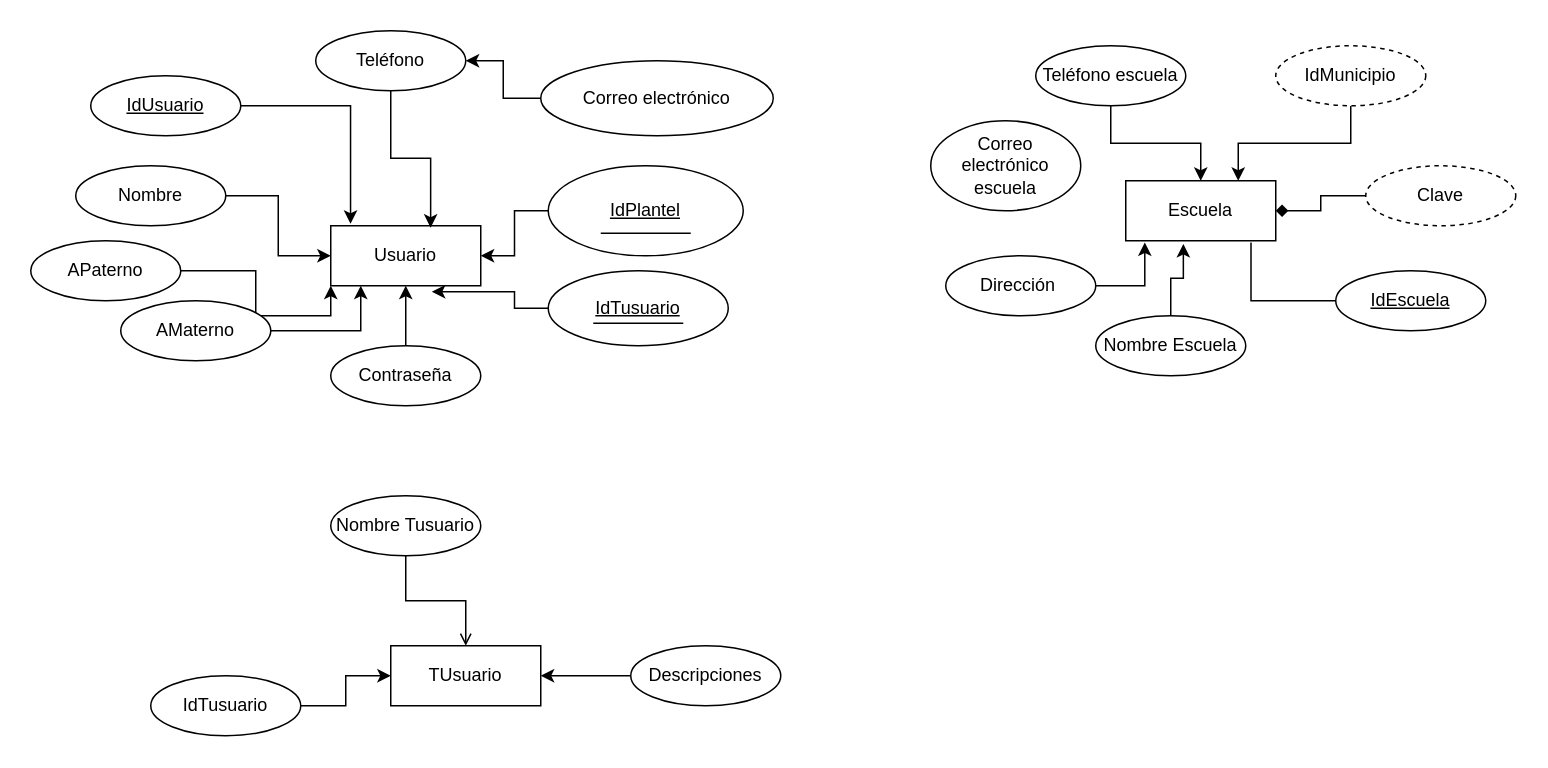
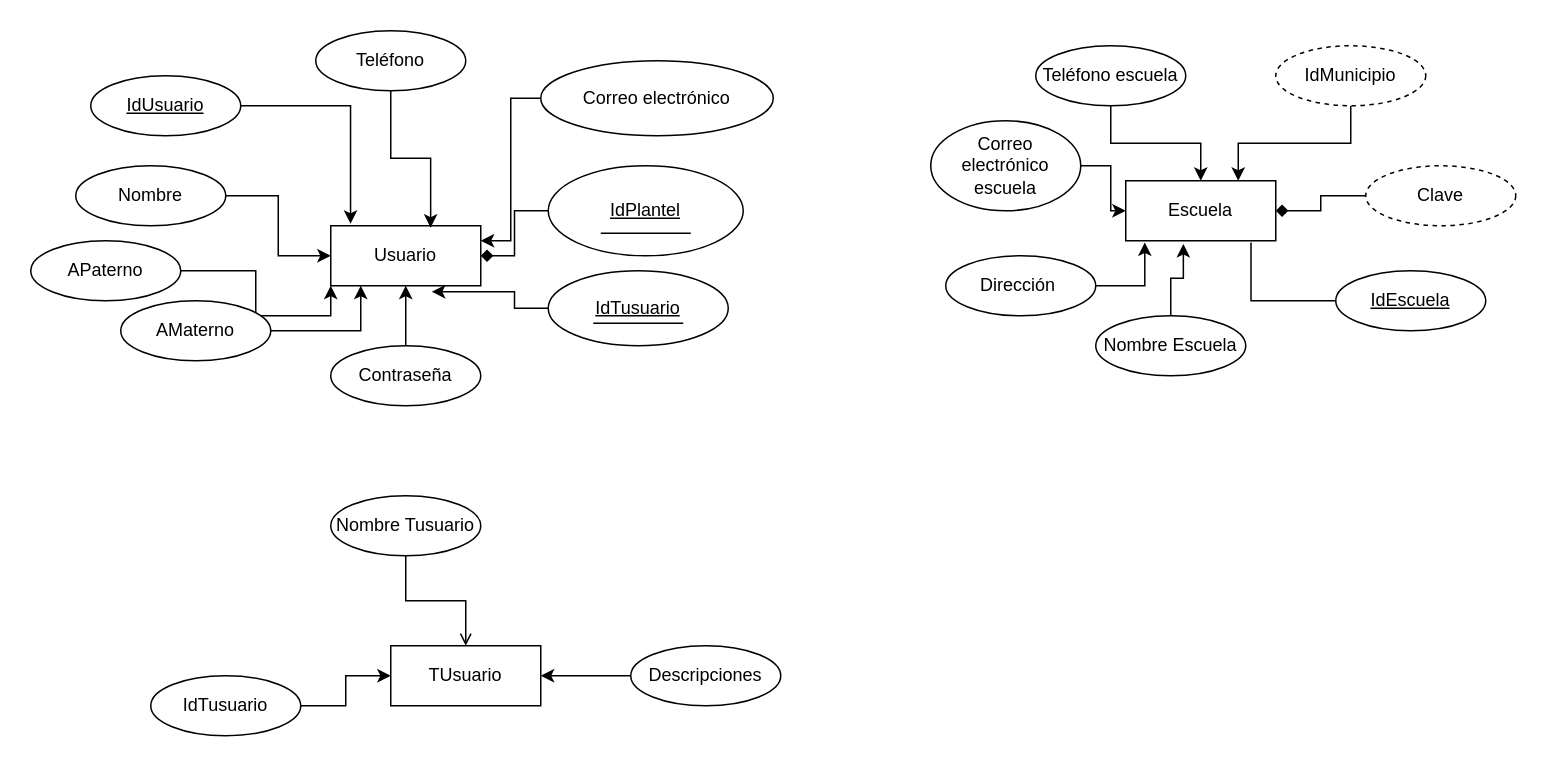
(503, 71) -> (511, 179)
none -> (1111, 176)
(492, 256) -> (493, 256)
